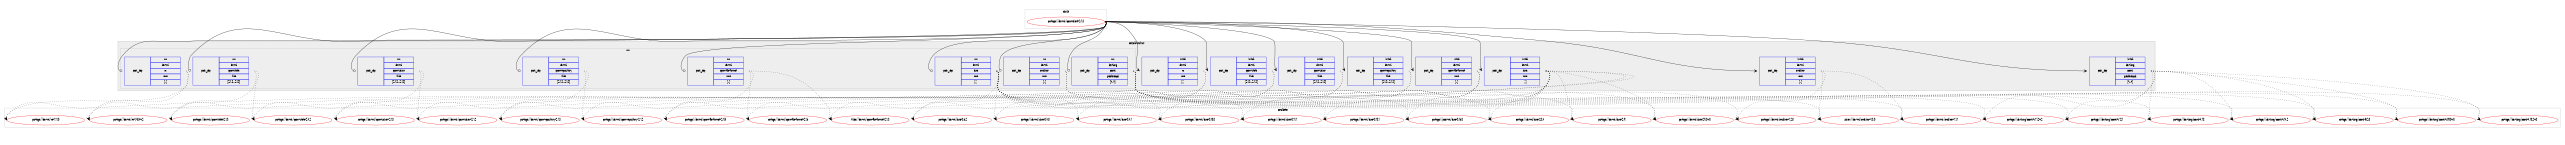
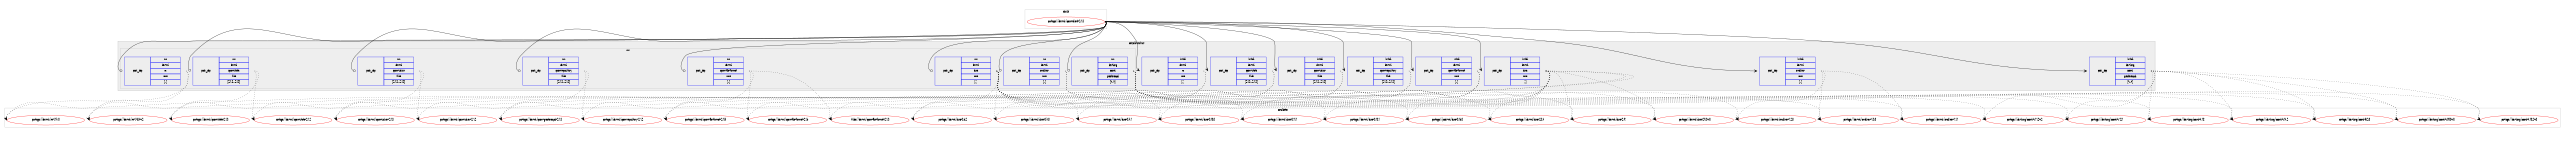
(46, 120) -> (46, 120)
(293, 120) -> (293, 120)
(541, 120) -> (541, 120)
(1860, 120) -> (1860, 120)
